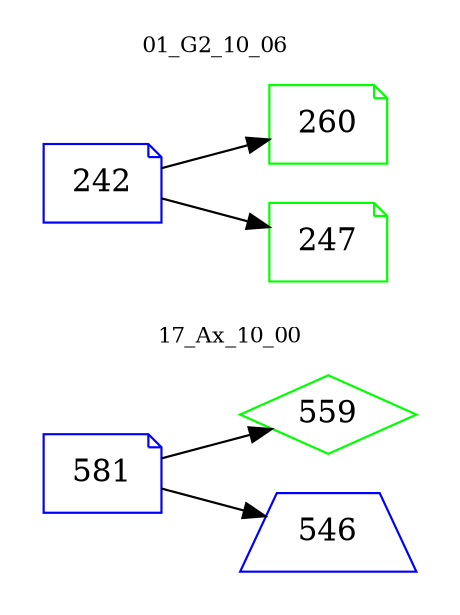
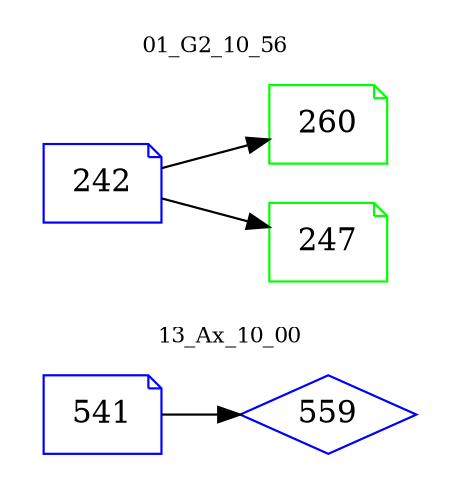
(215, 47) -> (215, 47)
(230, 337) -> (230, 337)
(328, 415) -> (328, 415)
(103, 473) -> (103, 415)
(328, 532) -> none
